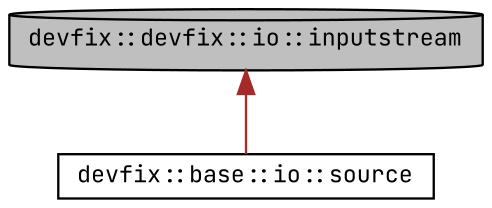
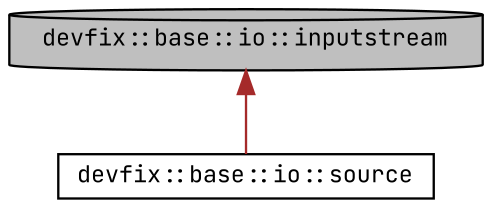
(246, 40) -> (246, 40)
